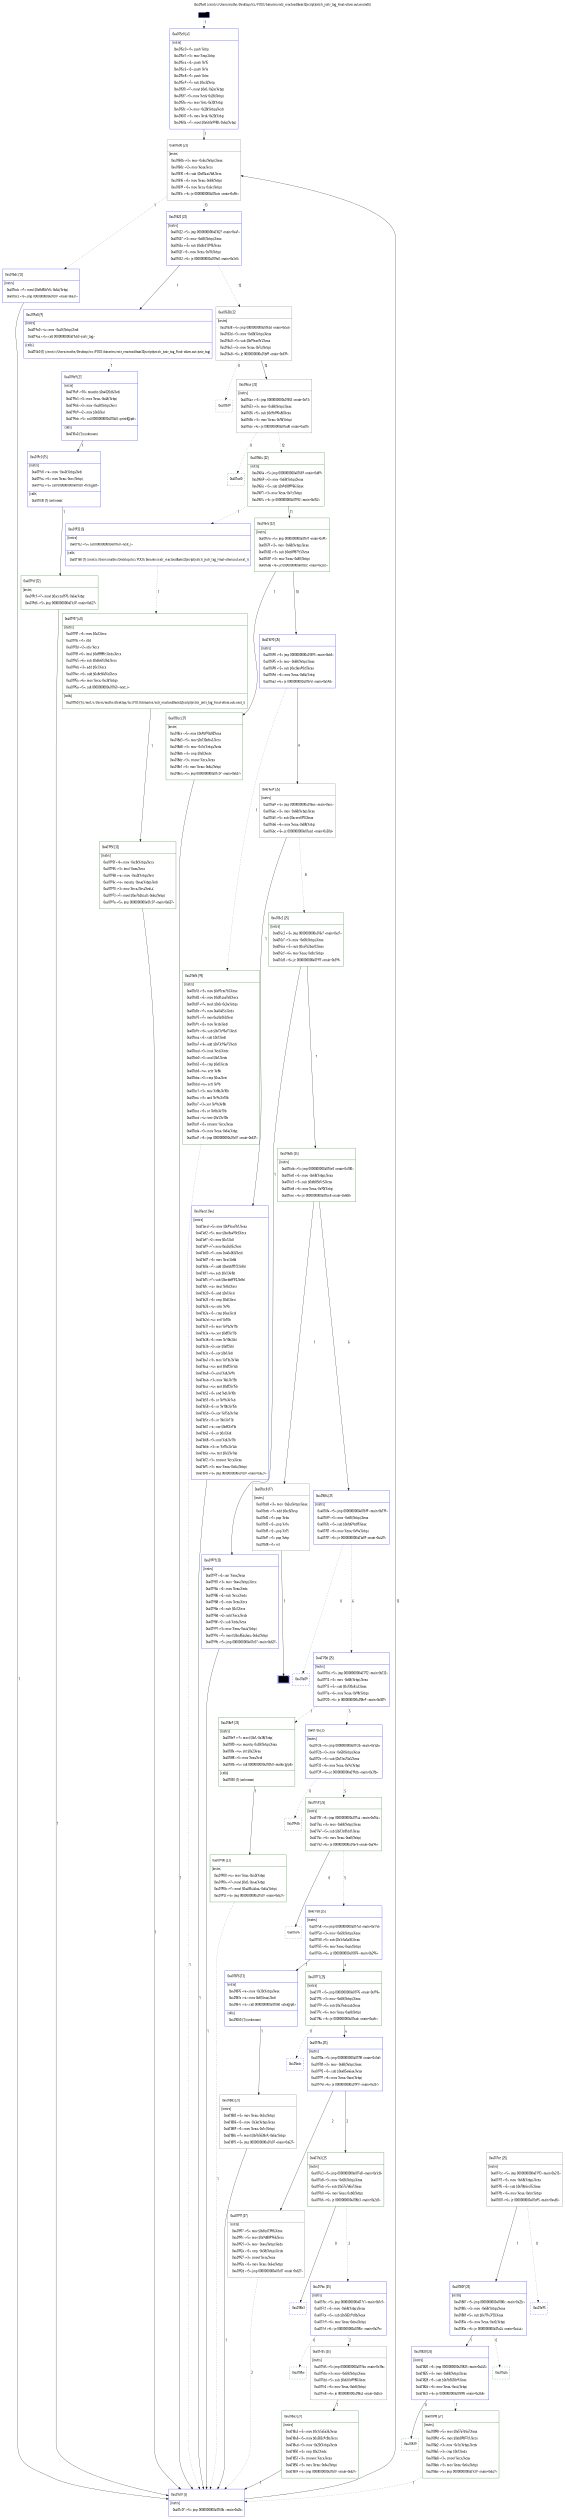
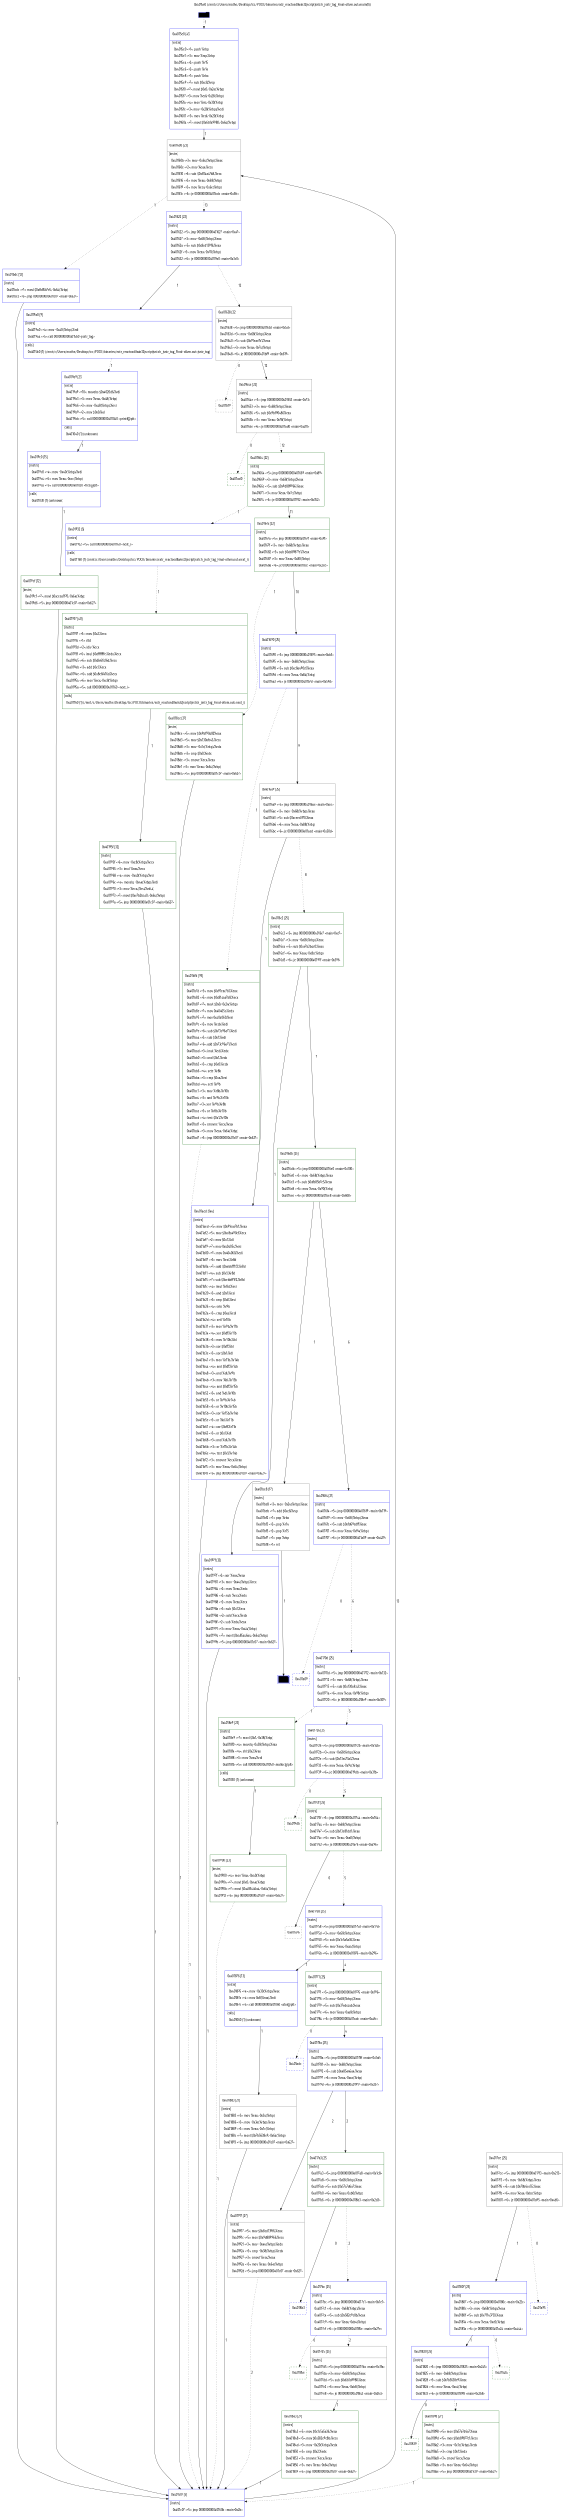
(254, 642) -> (254, 642)
